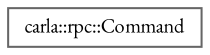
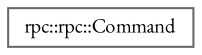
(105, 27) -> (101, 27)
